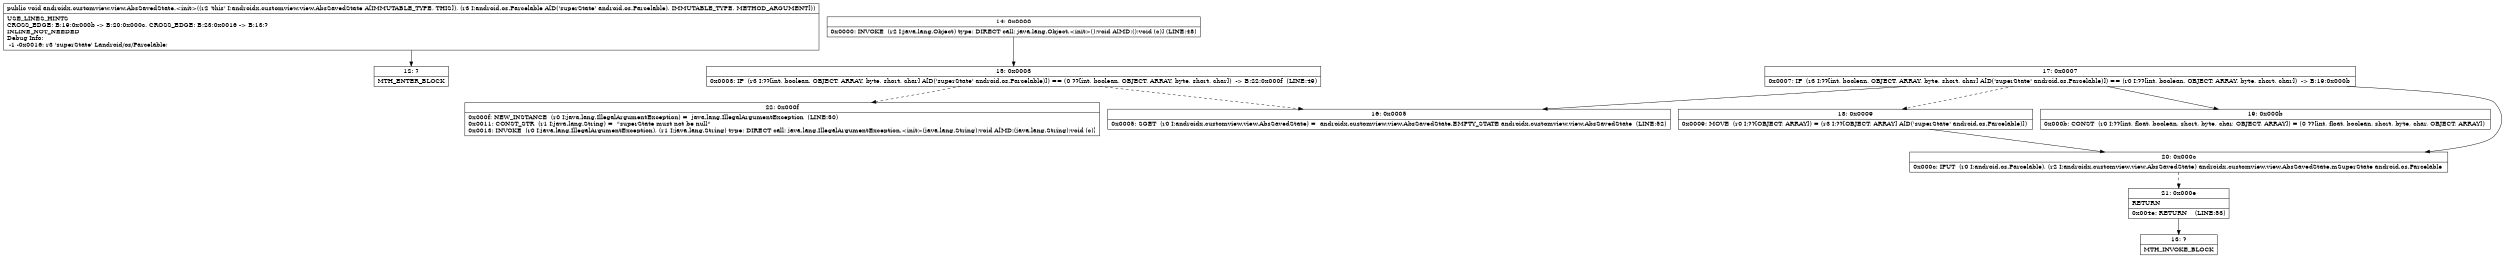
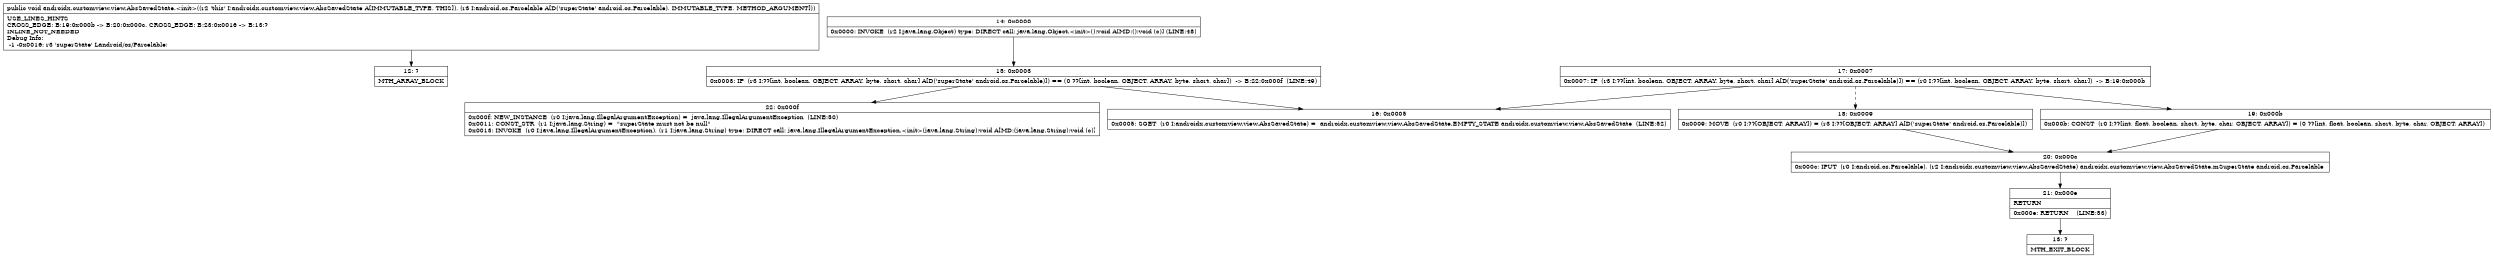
(411, 81) -> (411, 81)
(918, 94) -> (918, 94)
(2473, 97) -> (2165, 140)
(1199, 98) -> (1199, 98)
(2179, 178) -> (2060, 178)
(2179, 213) -> (2060, 213)
(2179, 250) -> (2060, 250)
